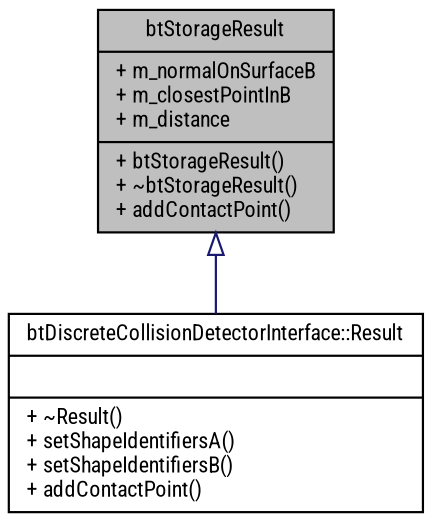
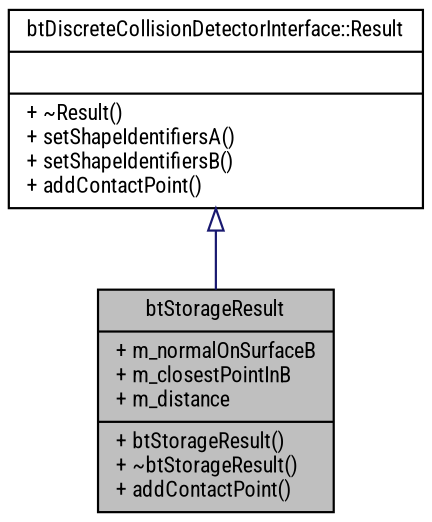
(216, 284) -> (216, 260)
